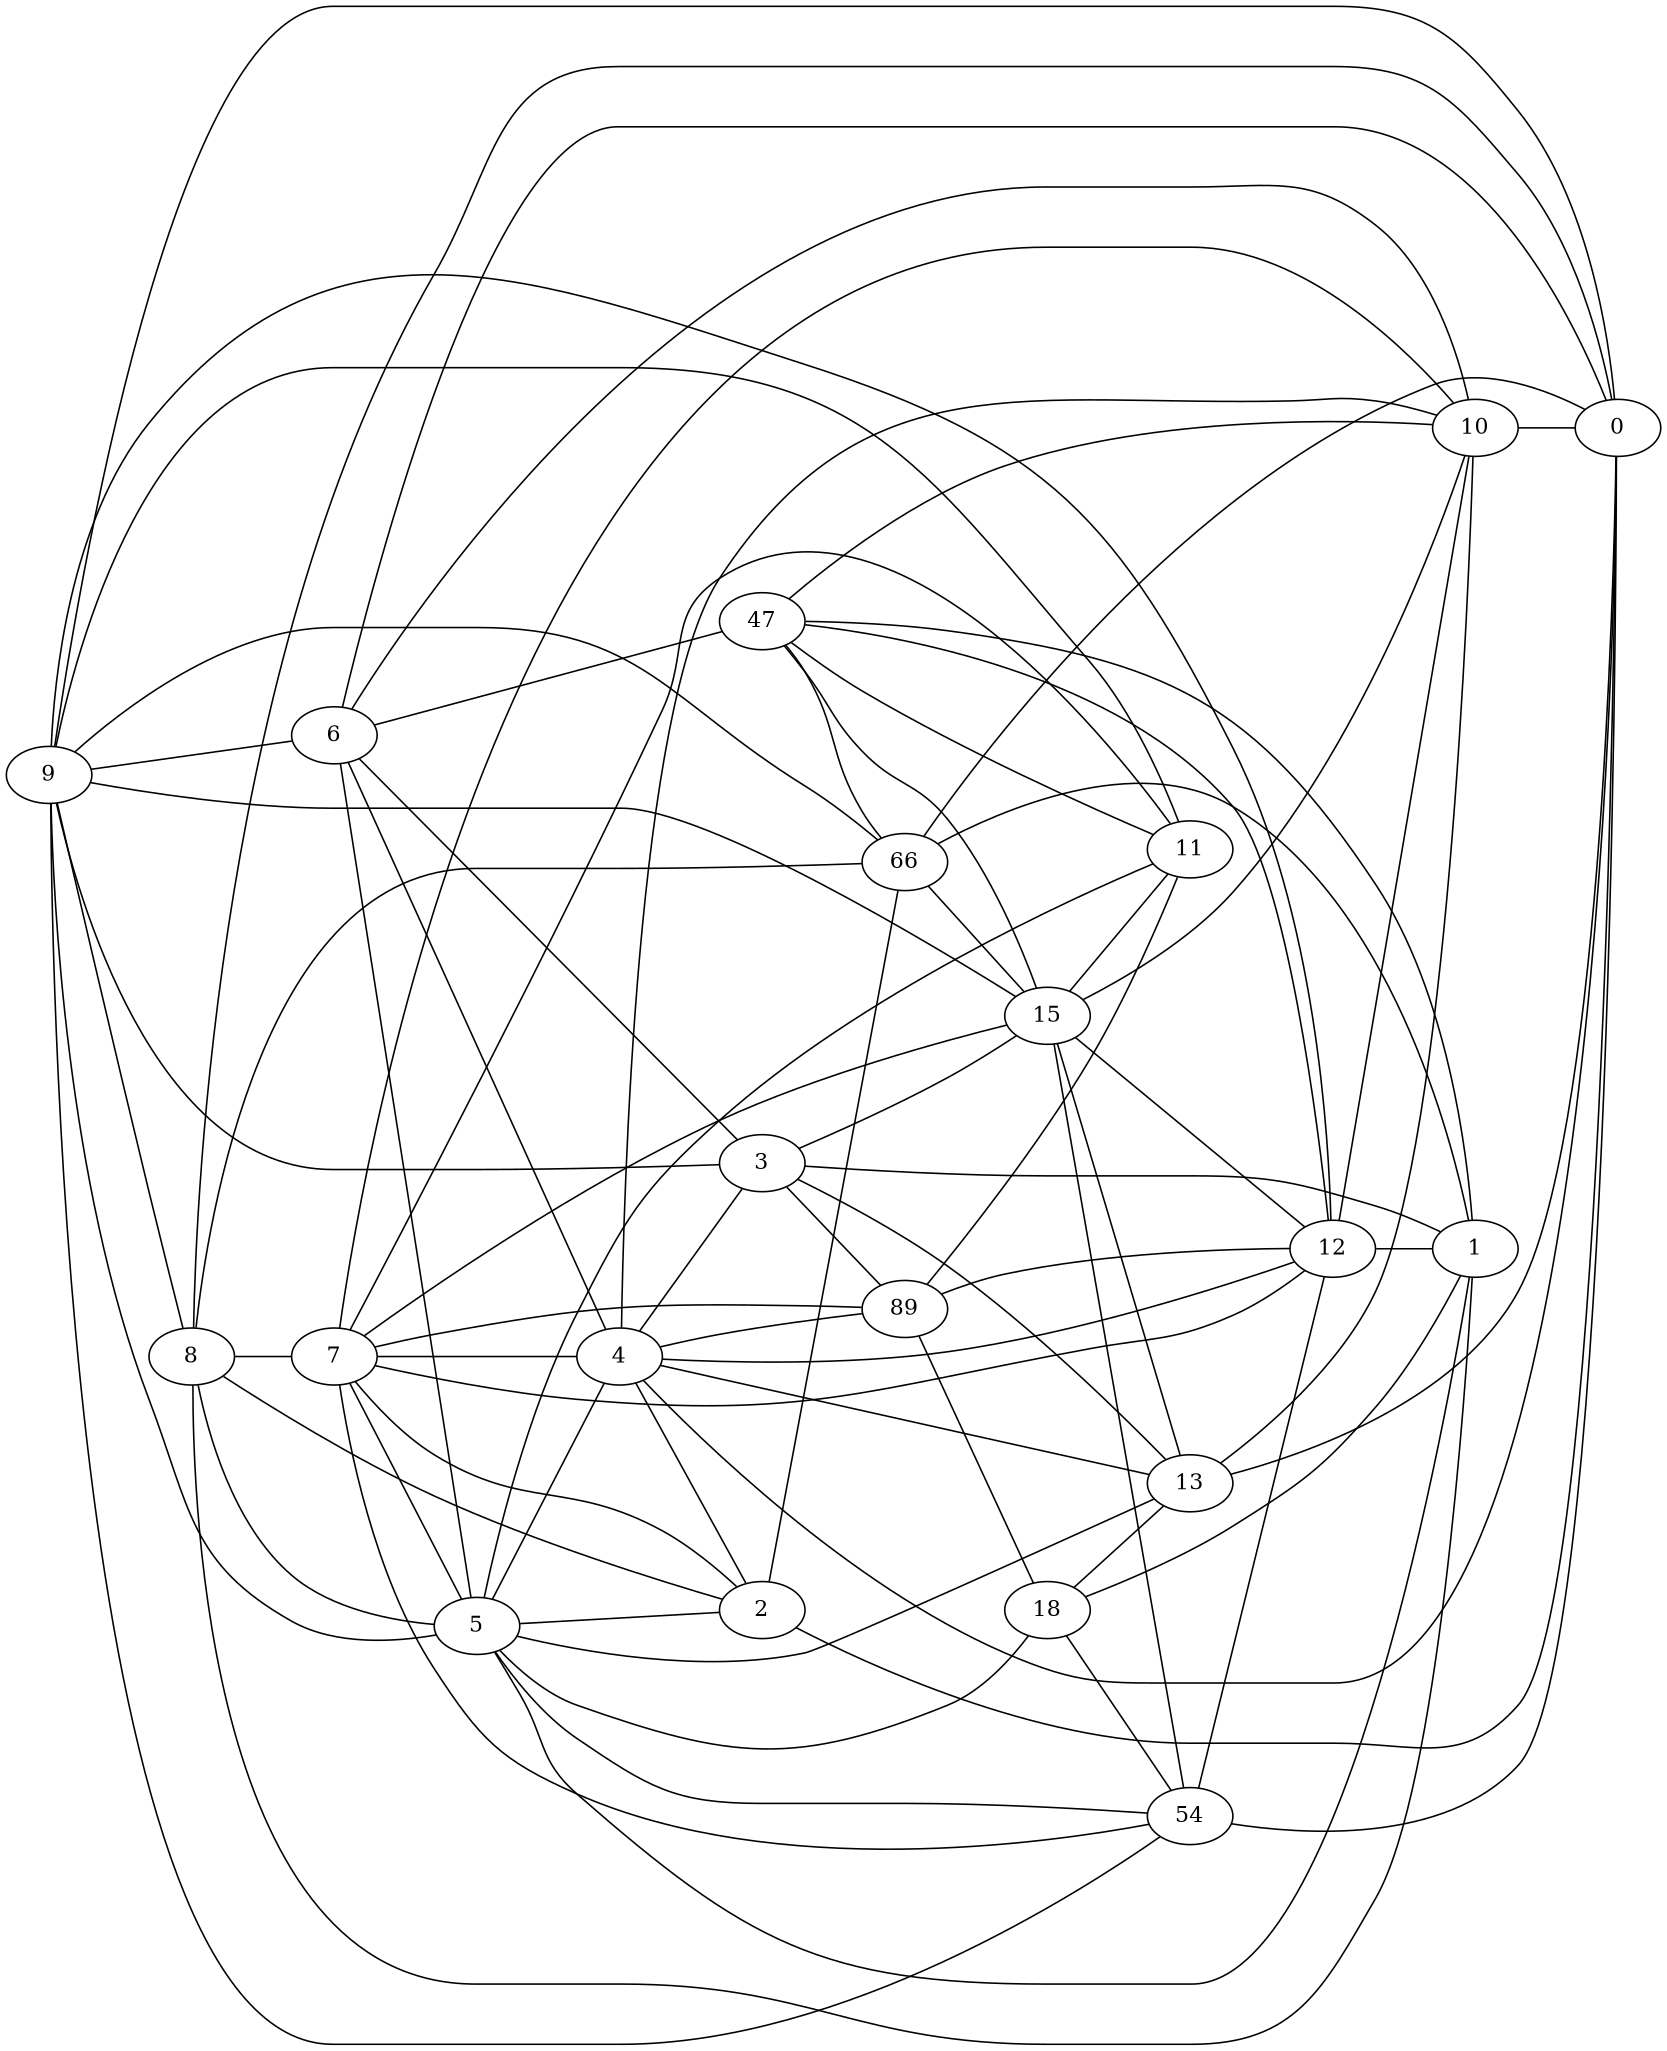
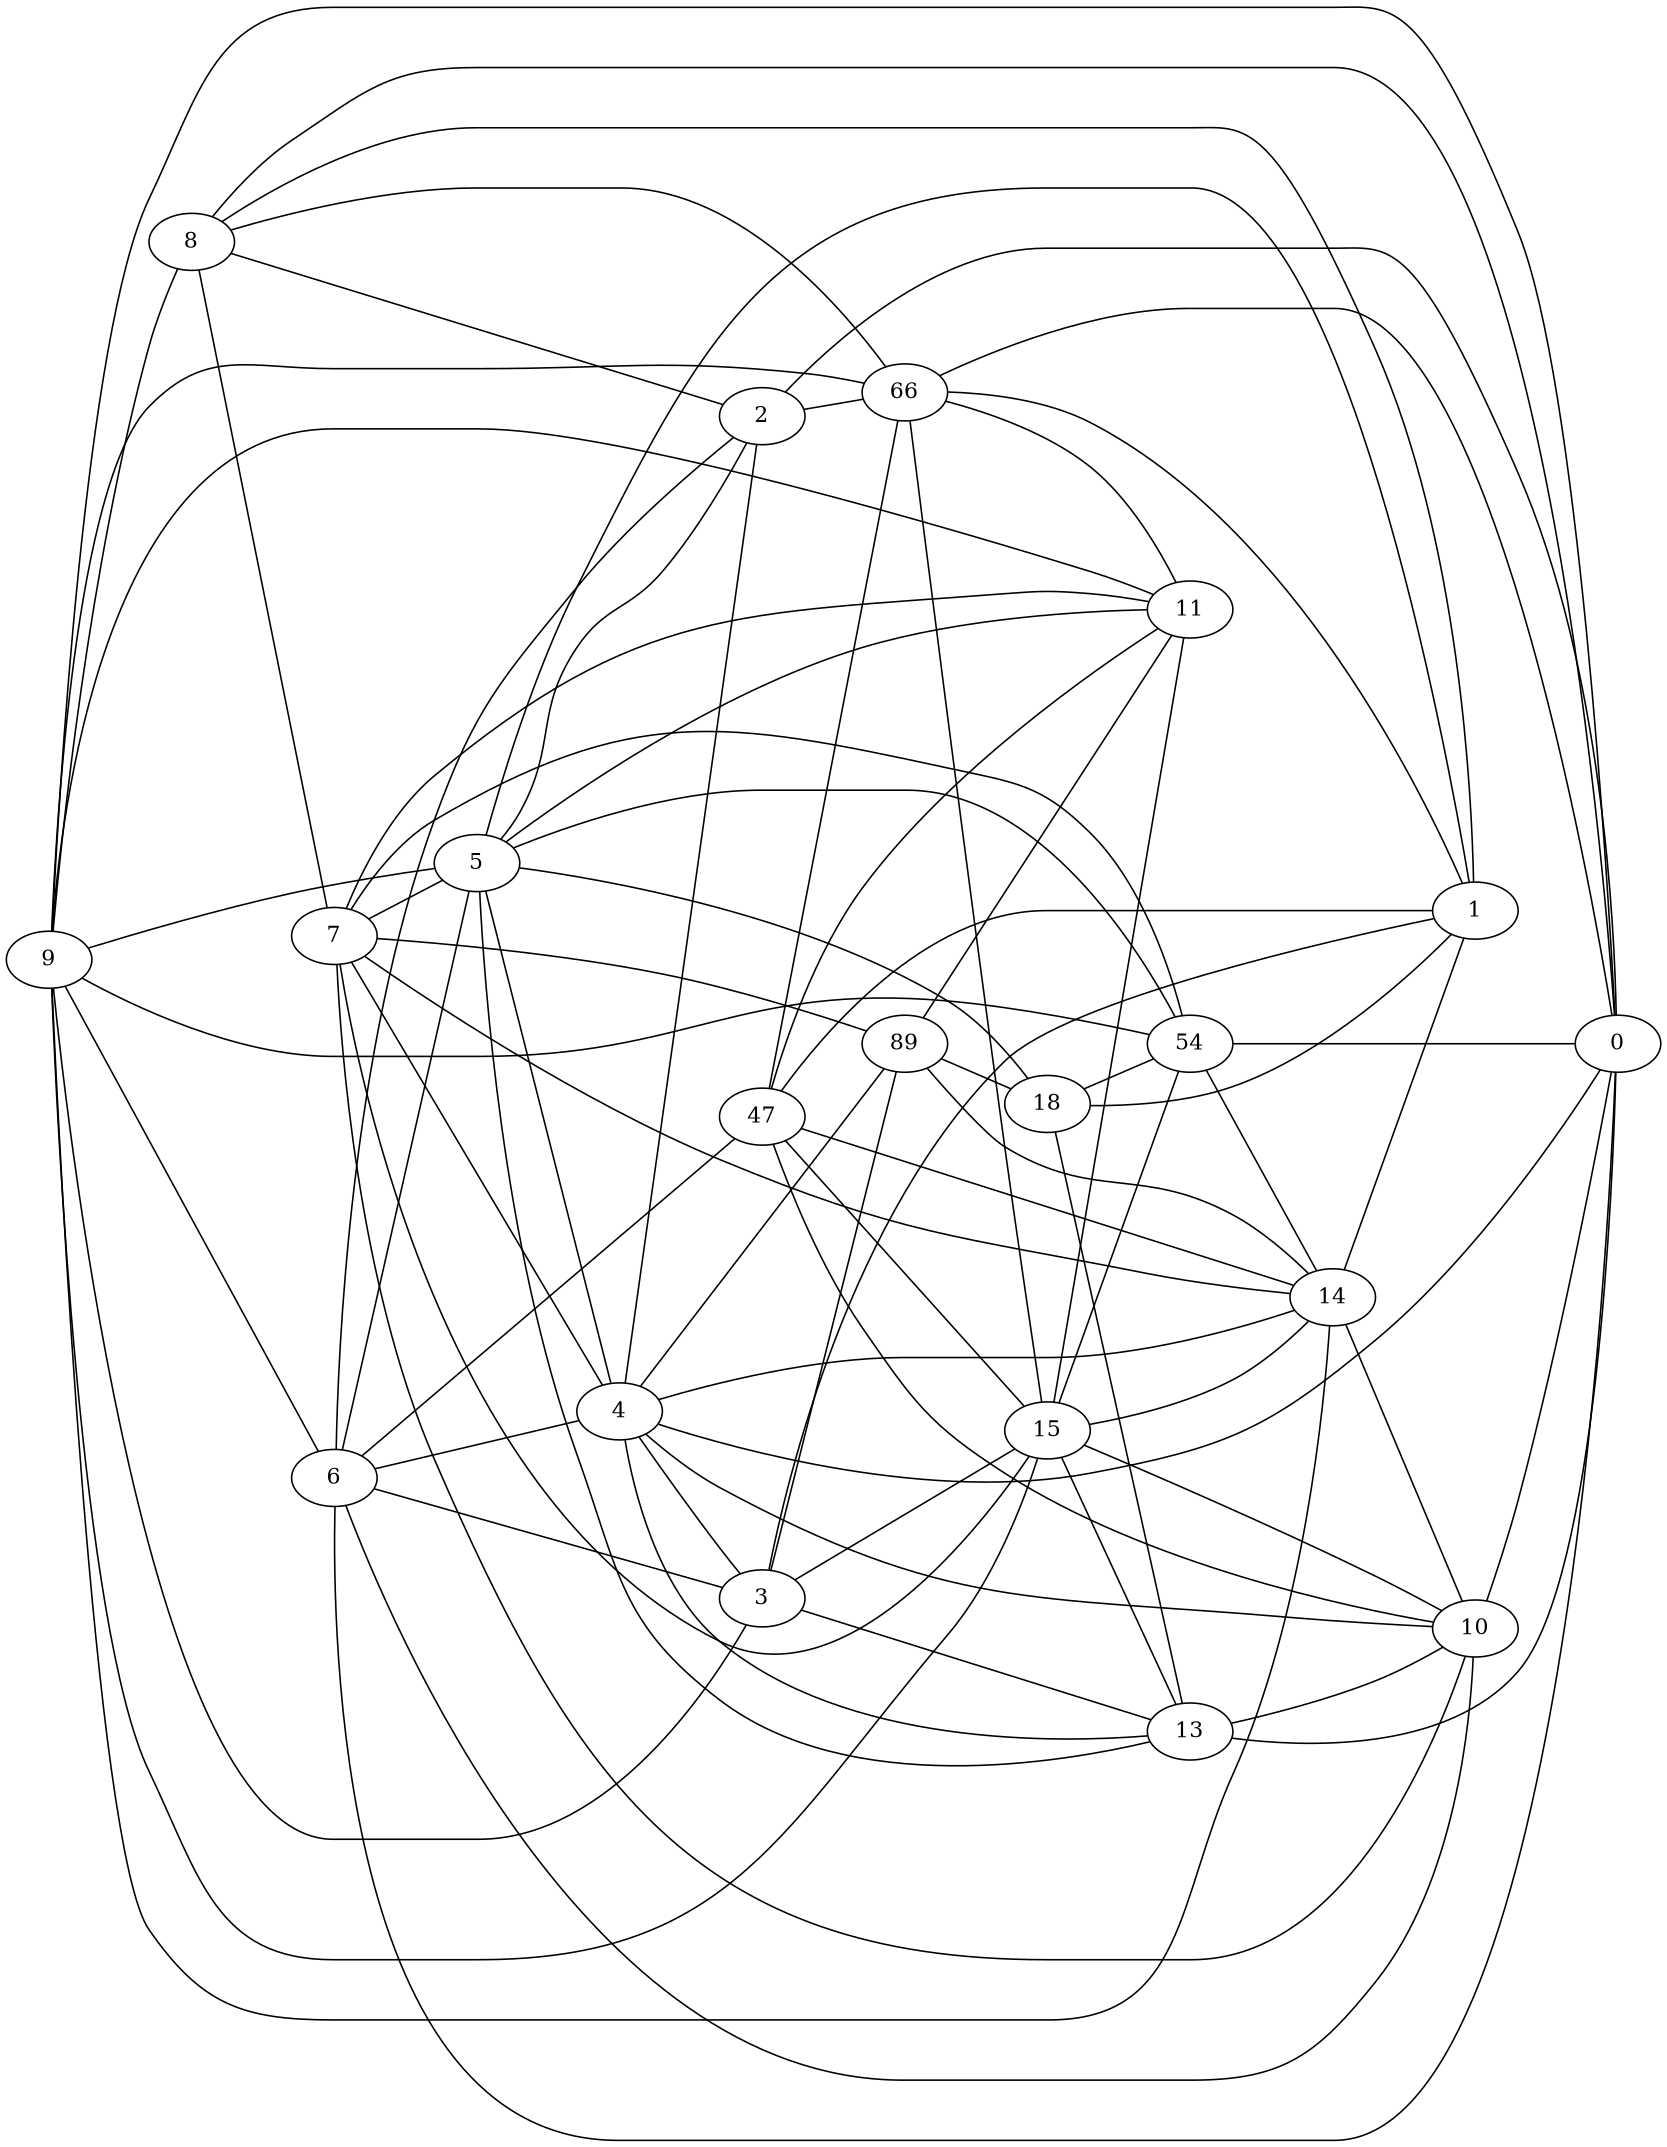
none -> (1084, 462)
(1333, 1249) -> (1333, 1297)
(529, 1491) -> (404, 917)
(270, 1553) -> none
